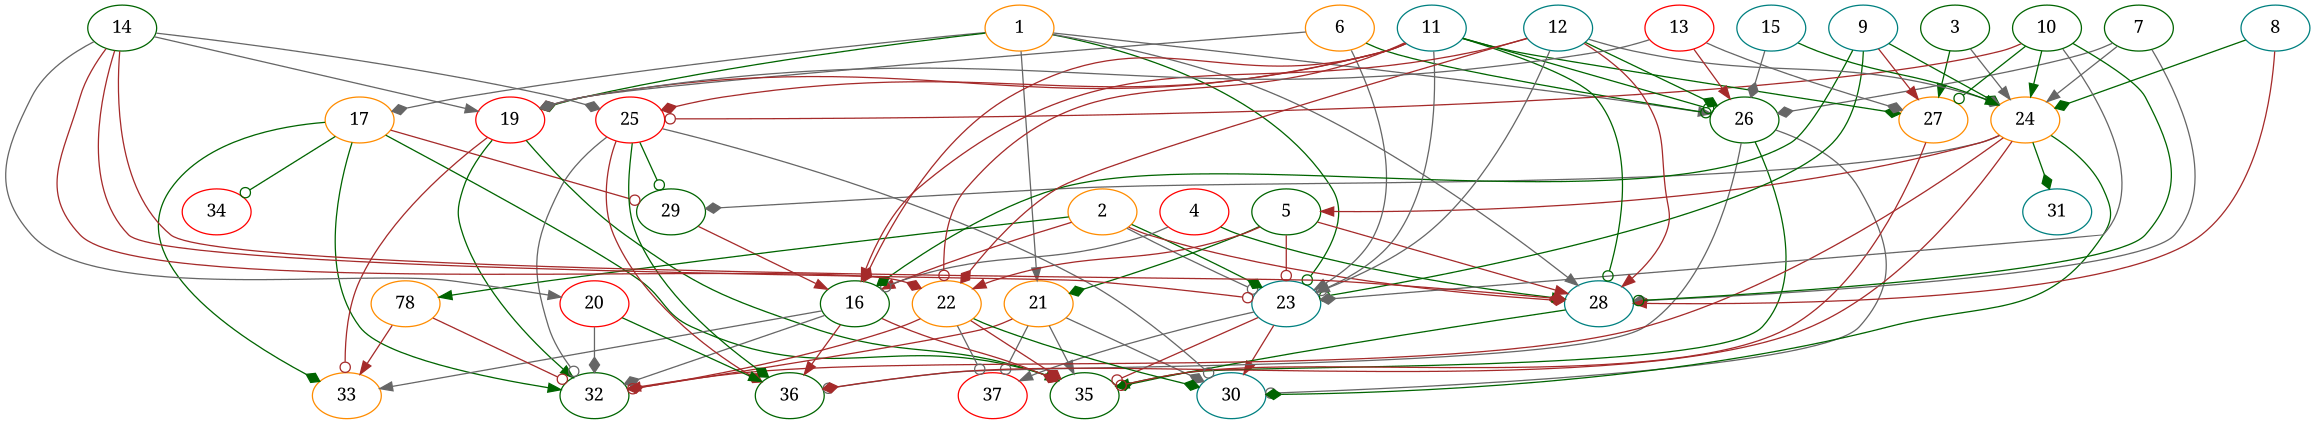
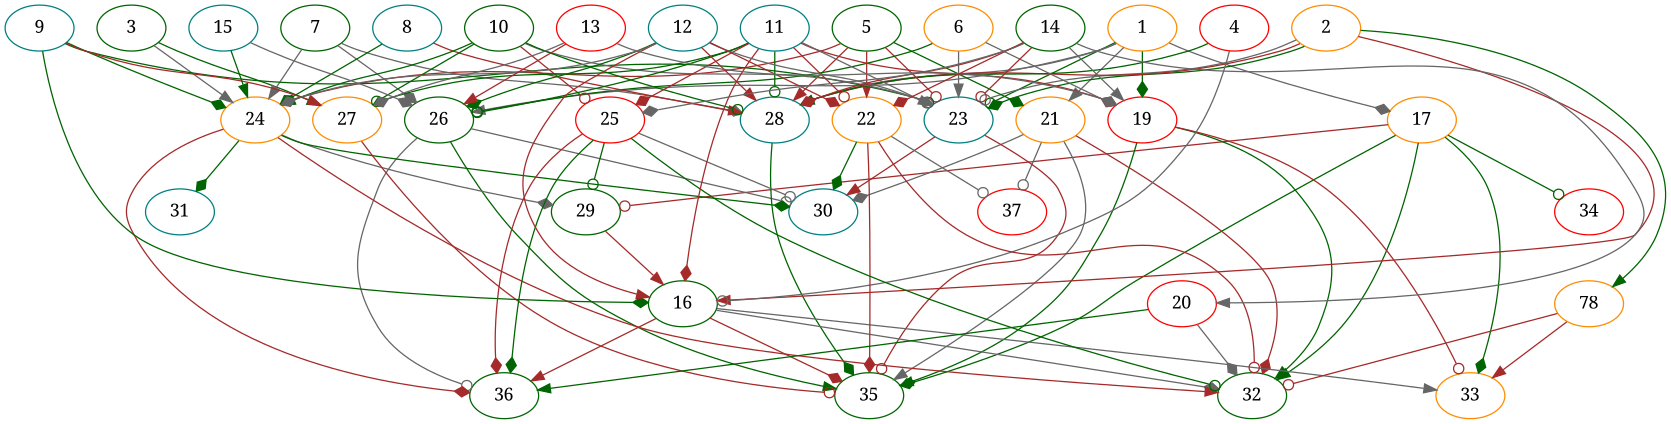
(1686, 195) -> (568, 74)
(539, 244) -> (952, 307)
(1142, 340) -> none
